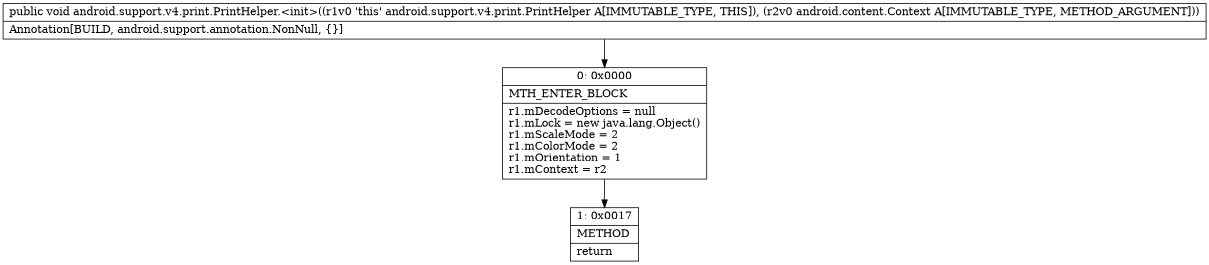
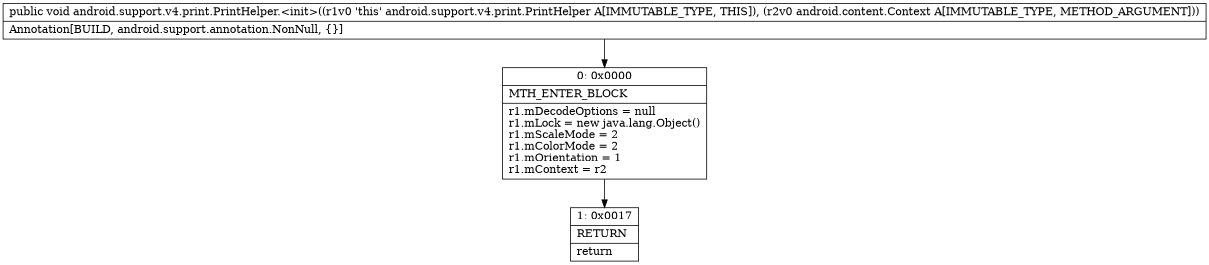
(603, 234) -> (602, 234)
